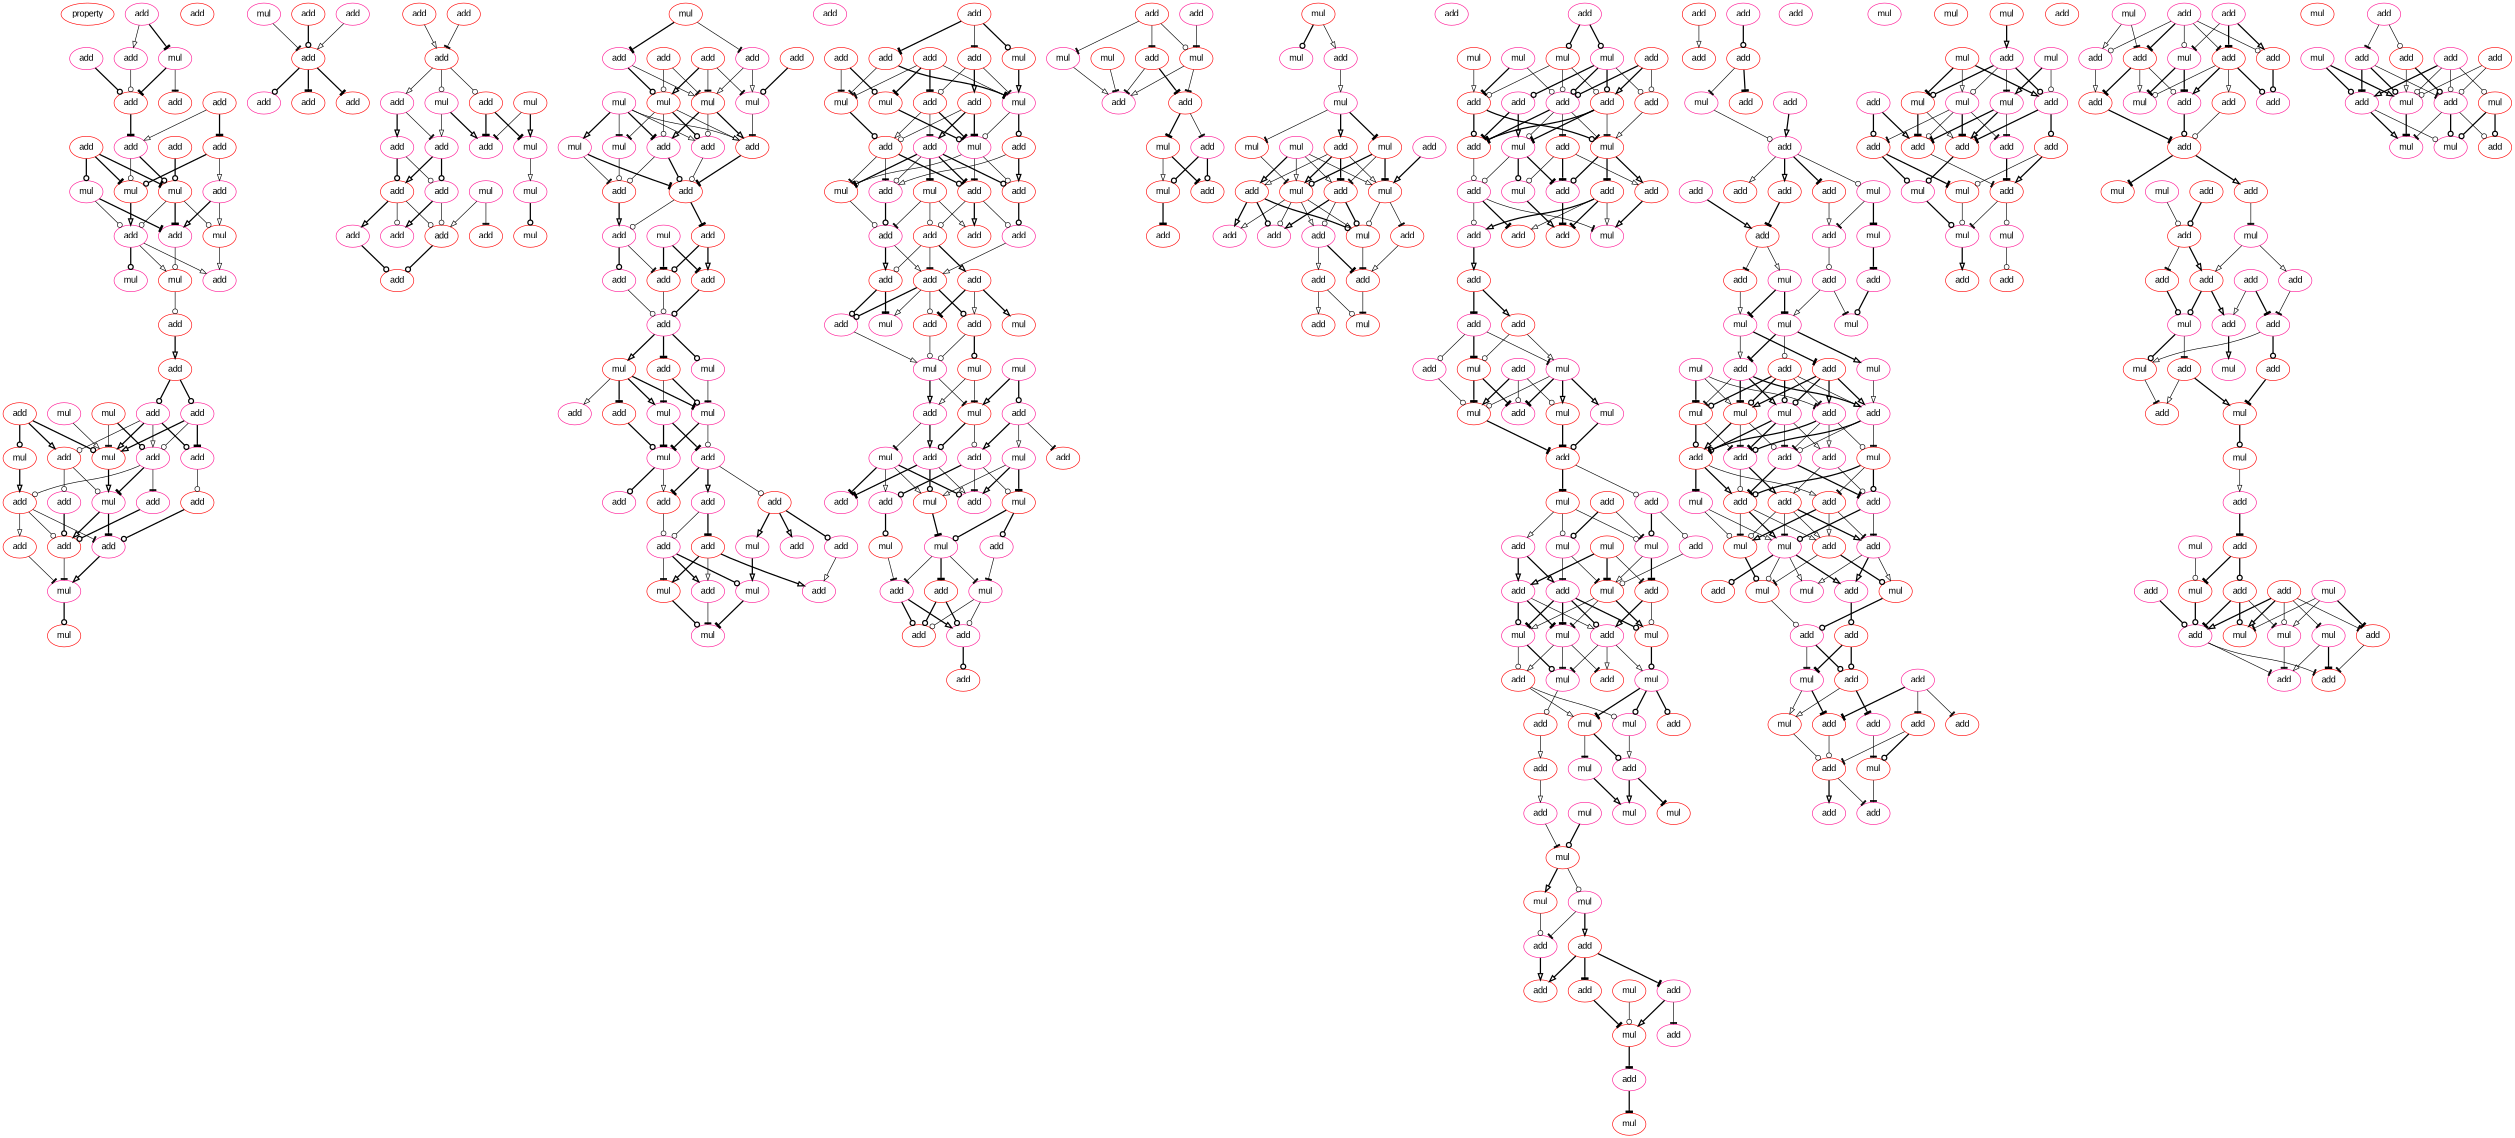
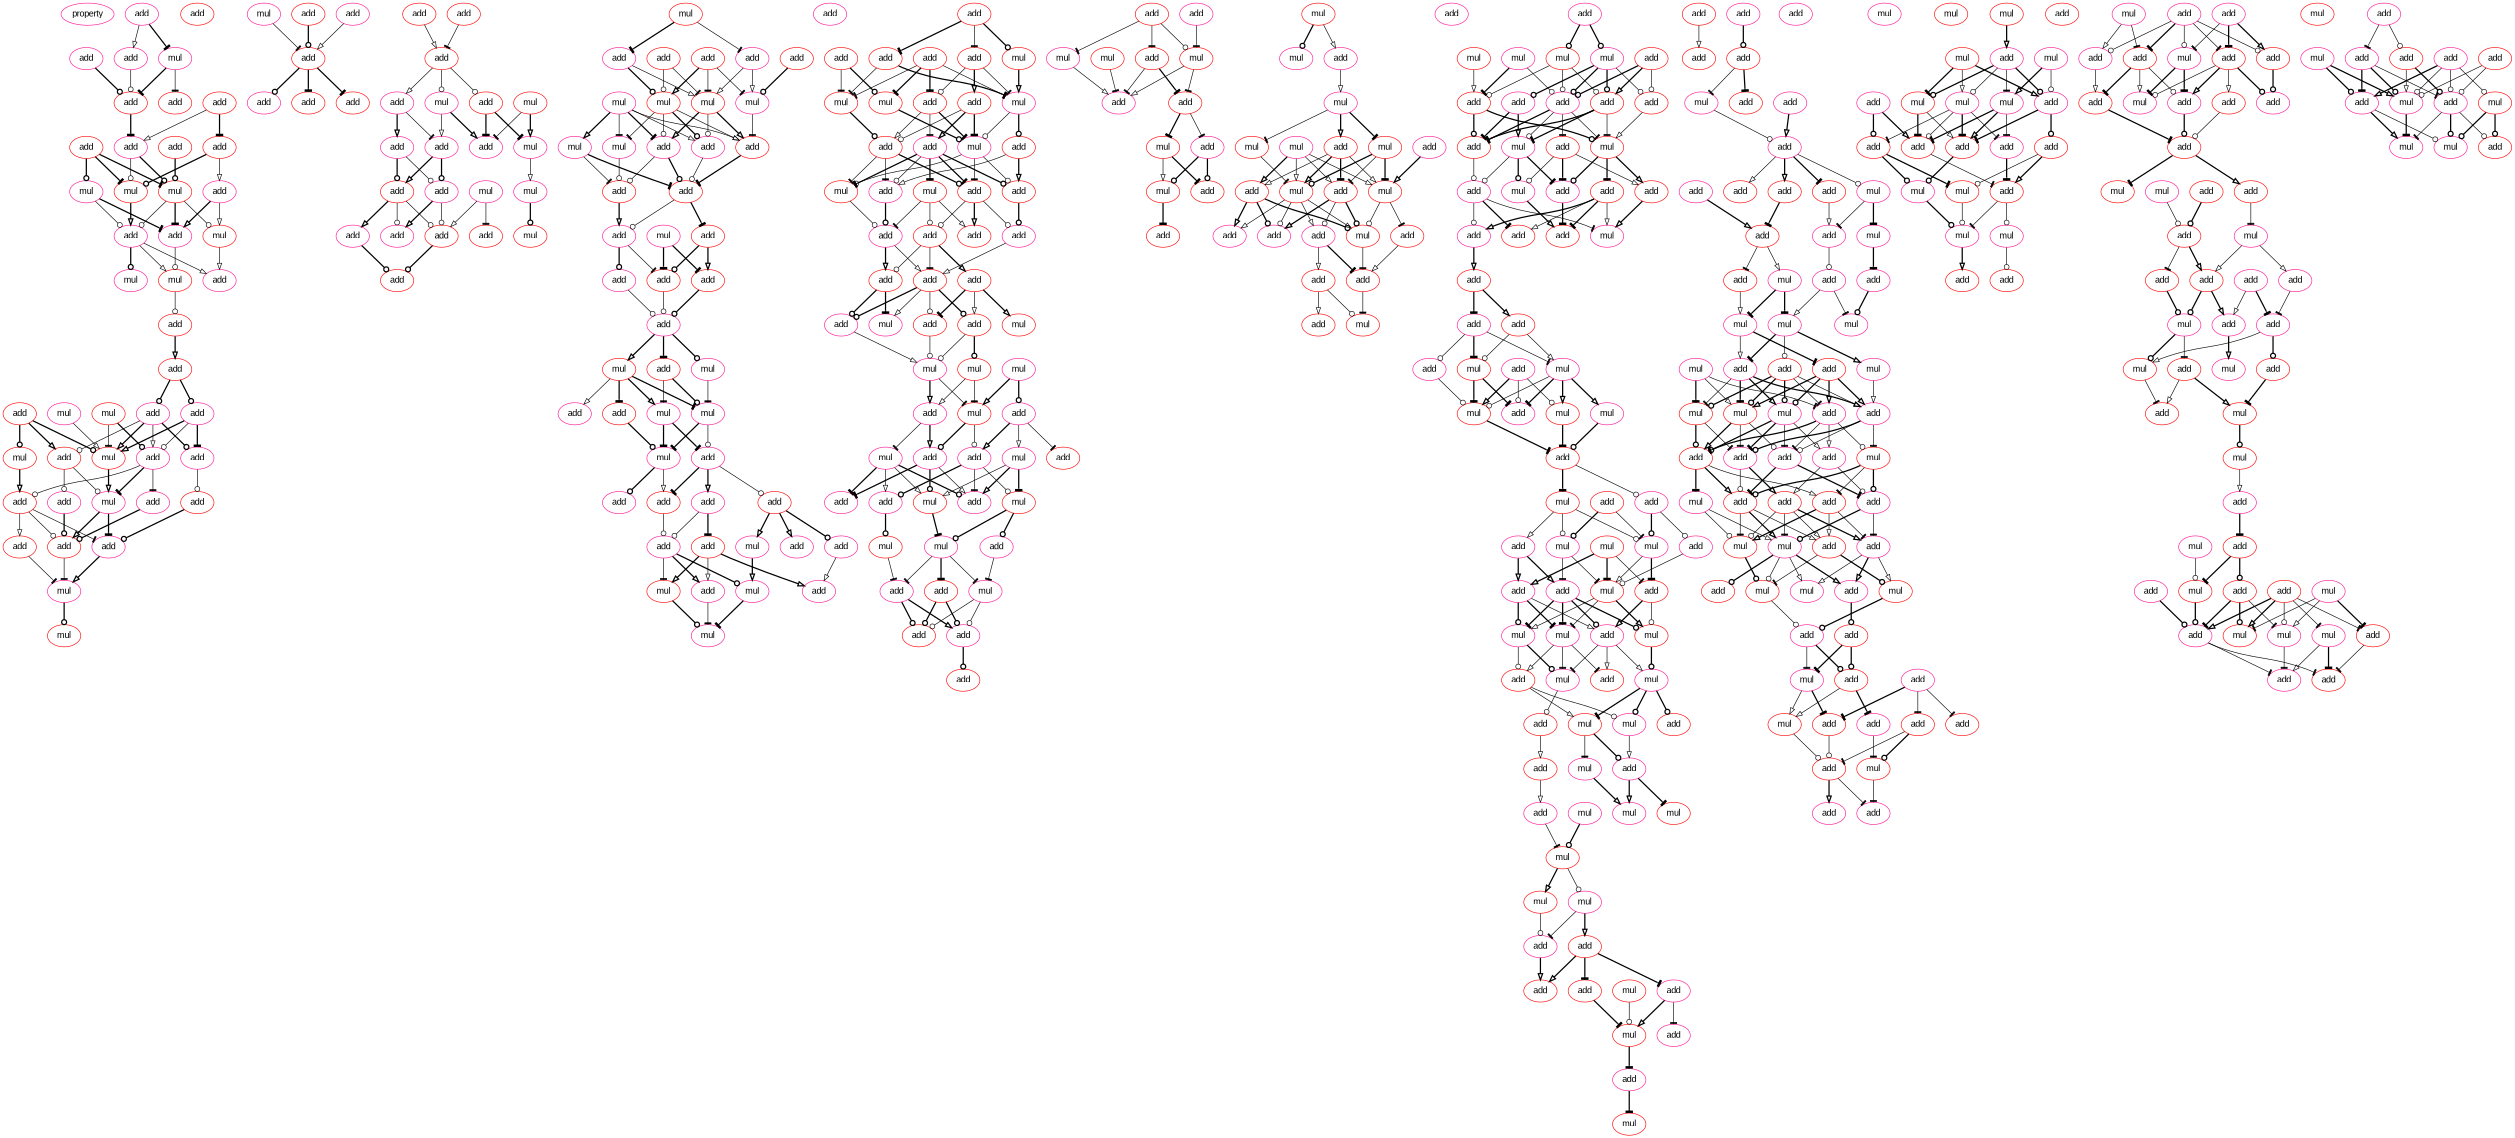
(88, 14) -> (88, 14)
